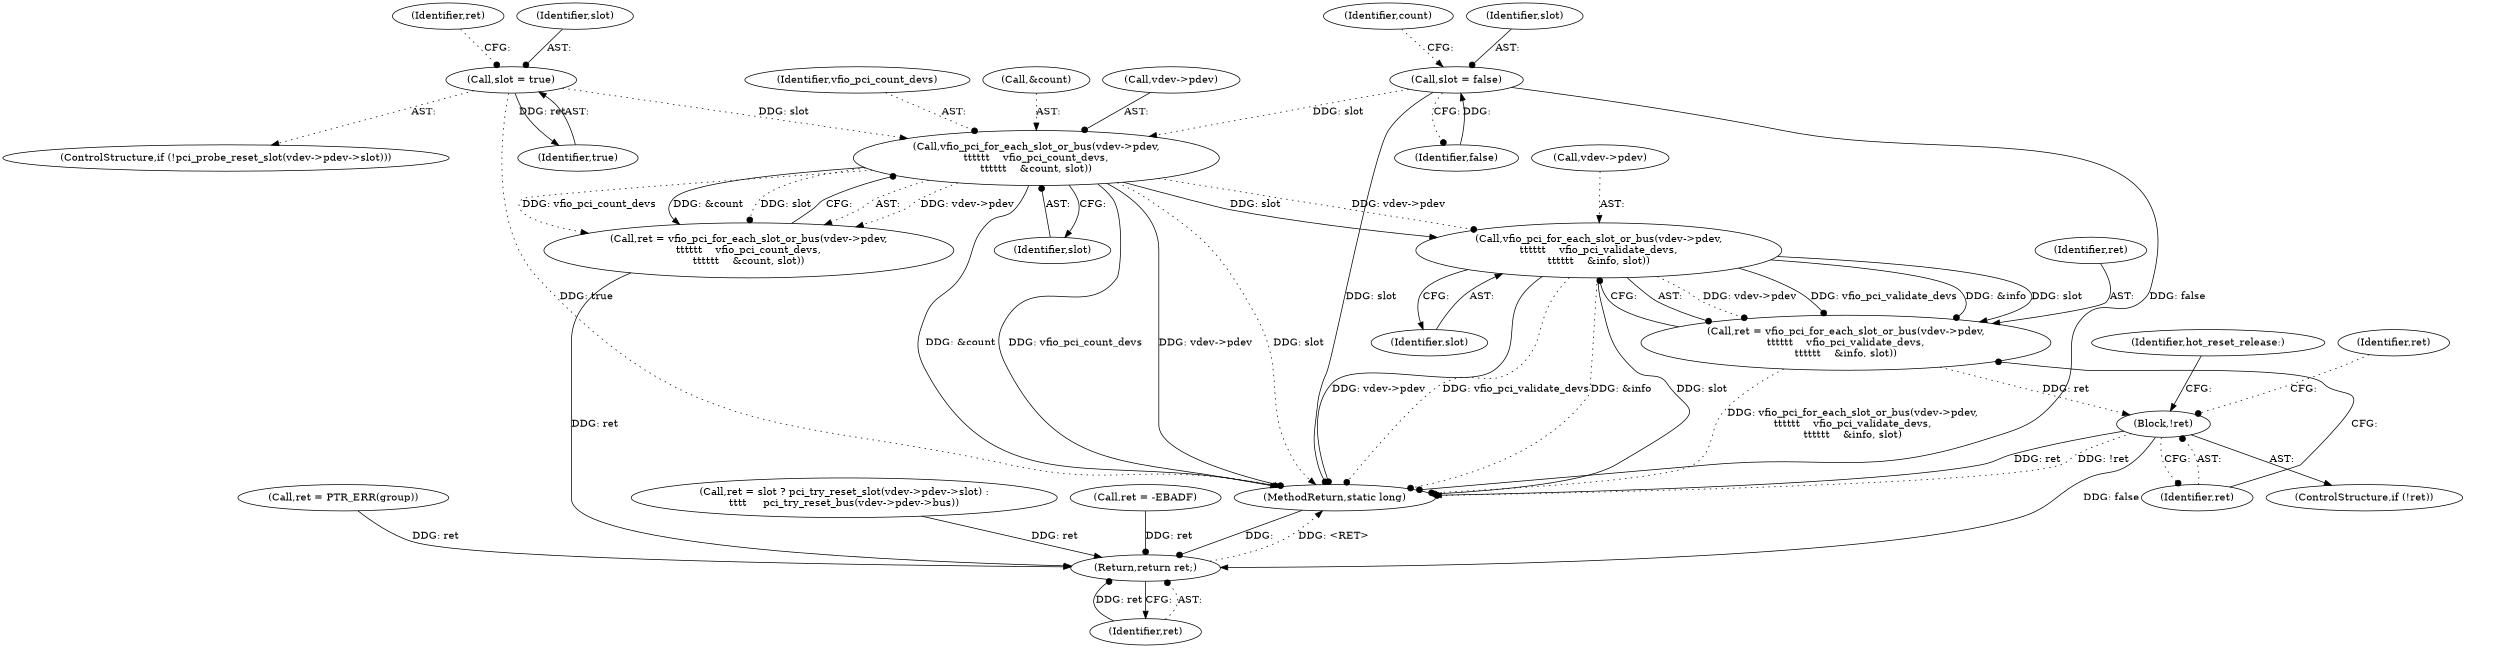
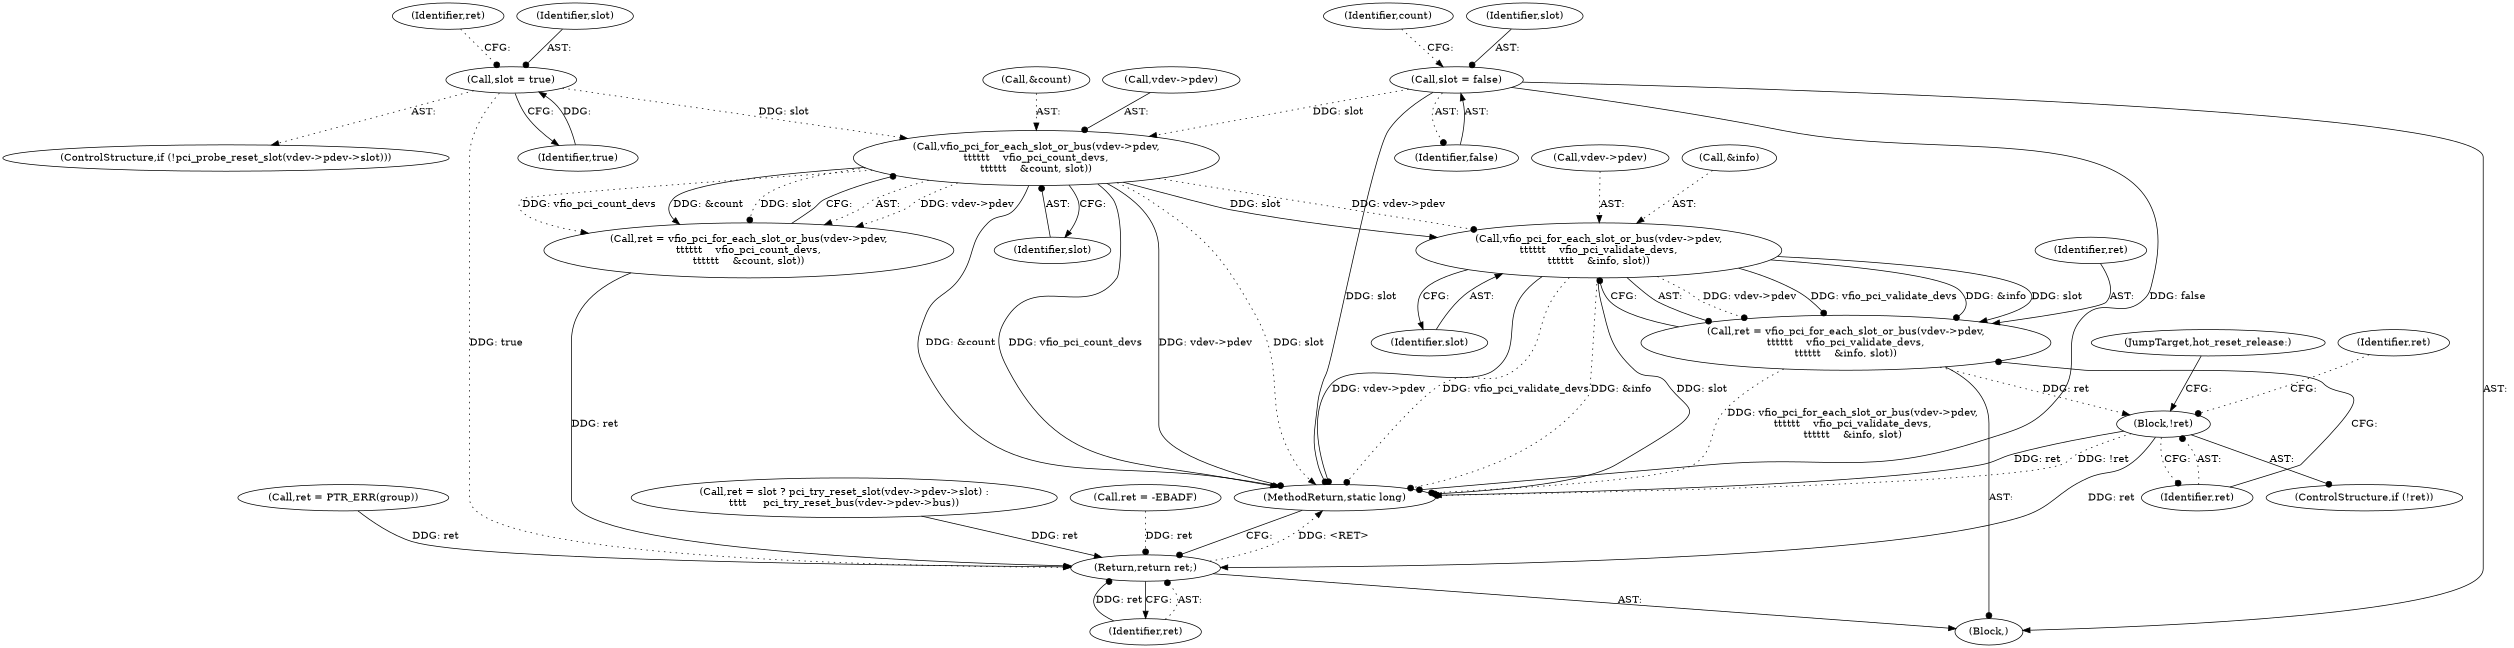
(857, 80) -> none
(542, 112) -> (542, 112)
(579, 112) -> (579, 112)
(1449, 112) -> (1449, 112)
(1479, 112) -> (1479, 112)
none -> (1729, 158)
(2208, 343) -> (2208, 343)
(790, 425) -> (555, 537)
(2259, 459) -> (2259, 459)
(2111, 498) -> (2111, 498)
(1146, 530) -> (1146, 530)
(1261, 536) -> (1261, 536)
none -> (1989, 632)
